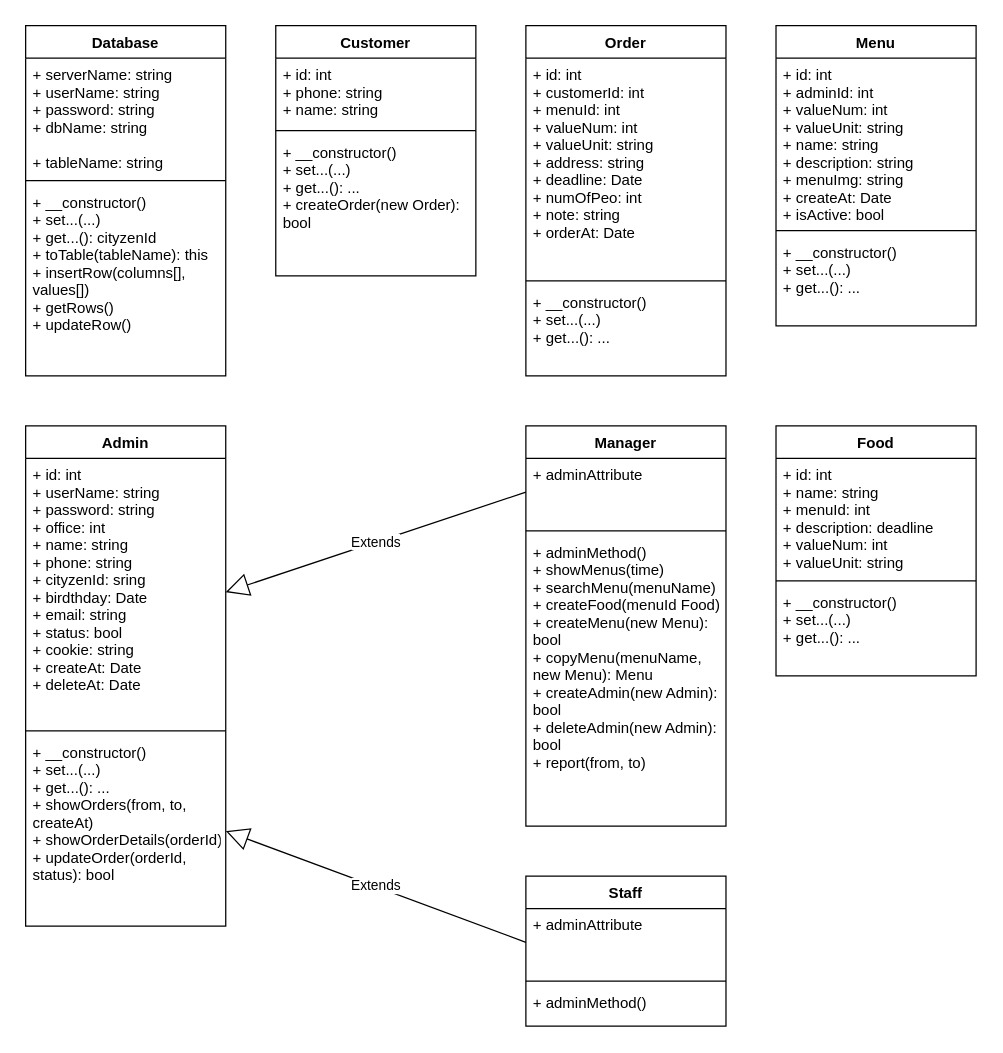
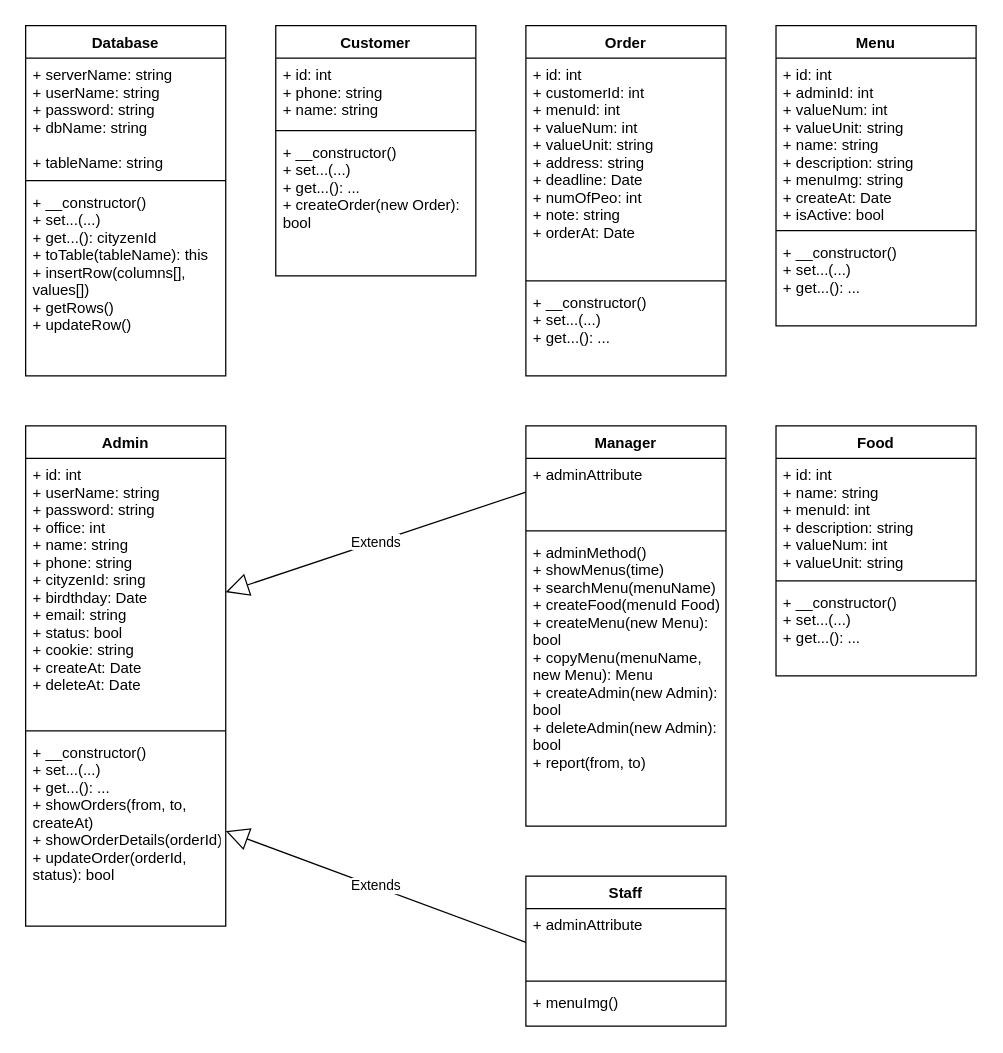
(811, 475) -> (811, 475)
(592, 1003) -> (577, 1003)
